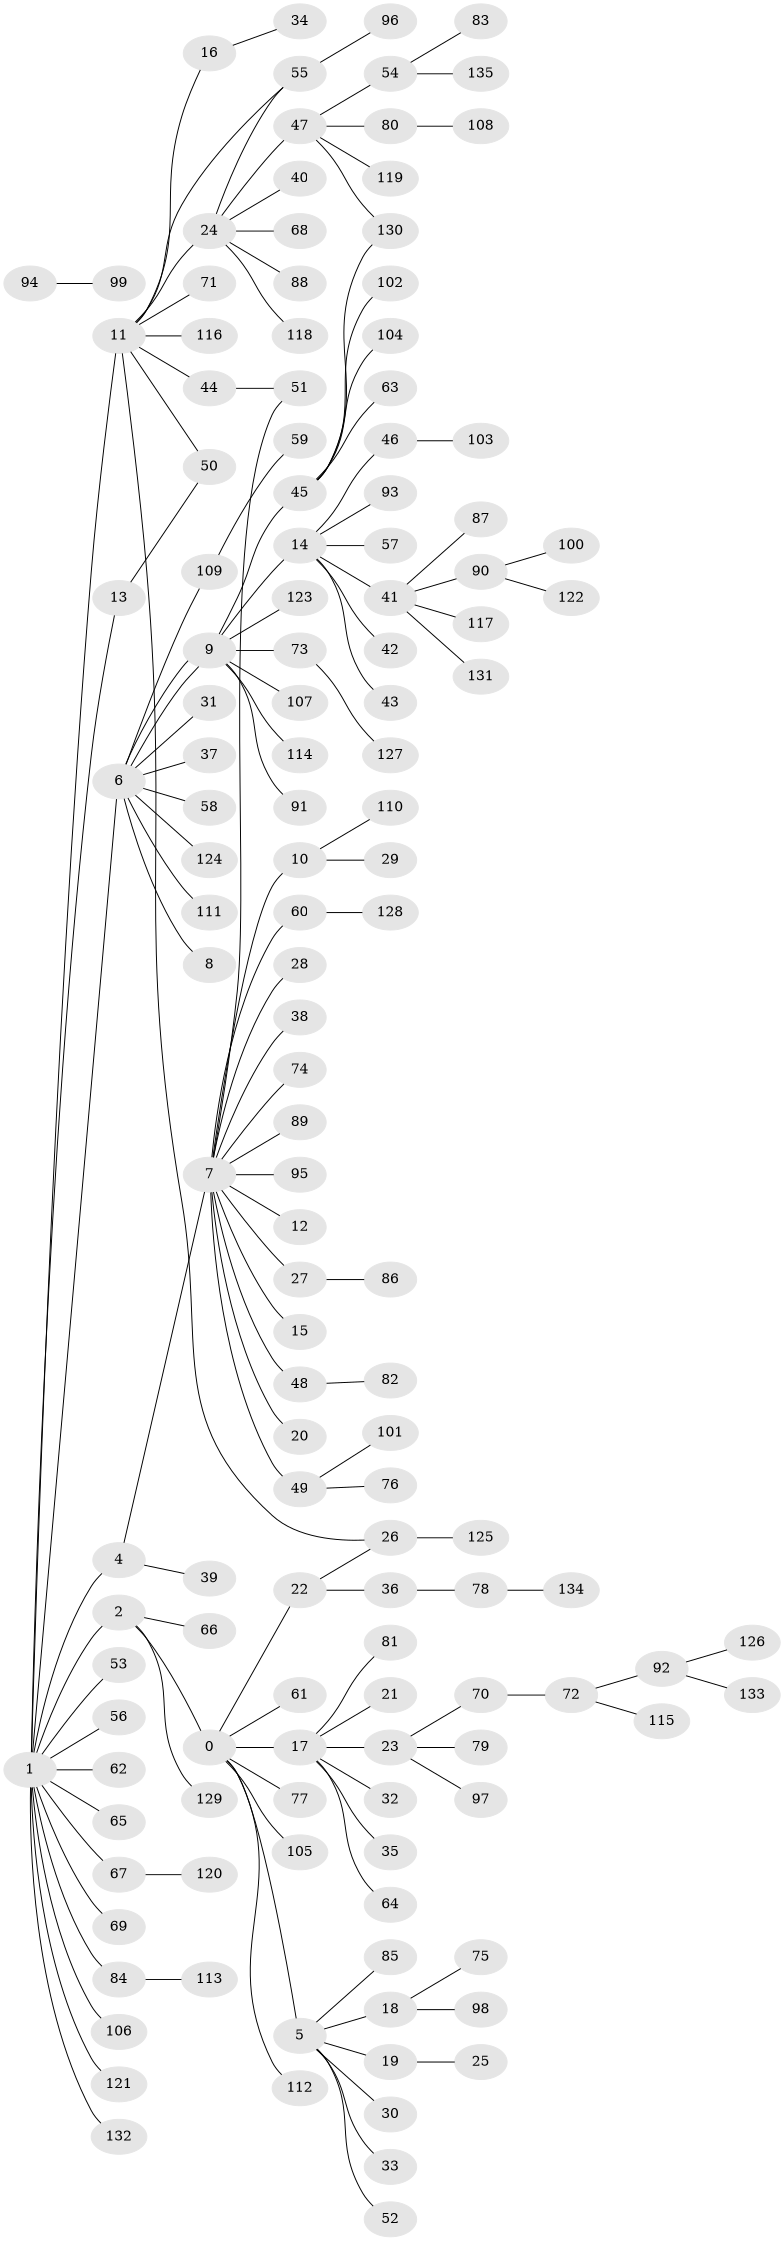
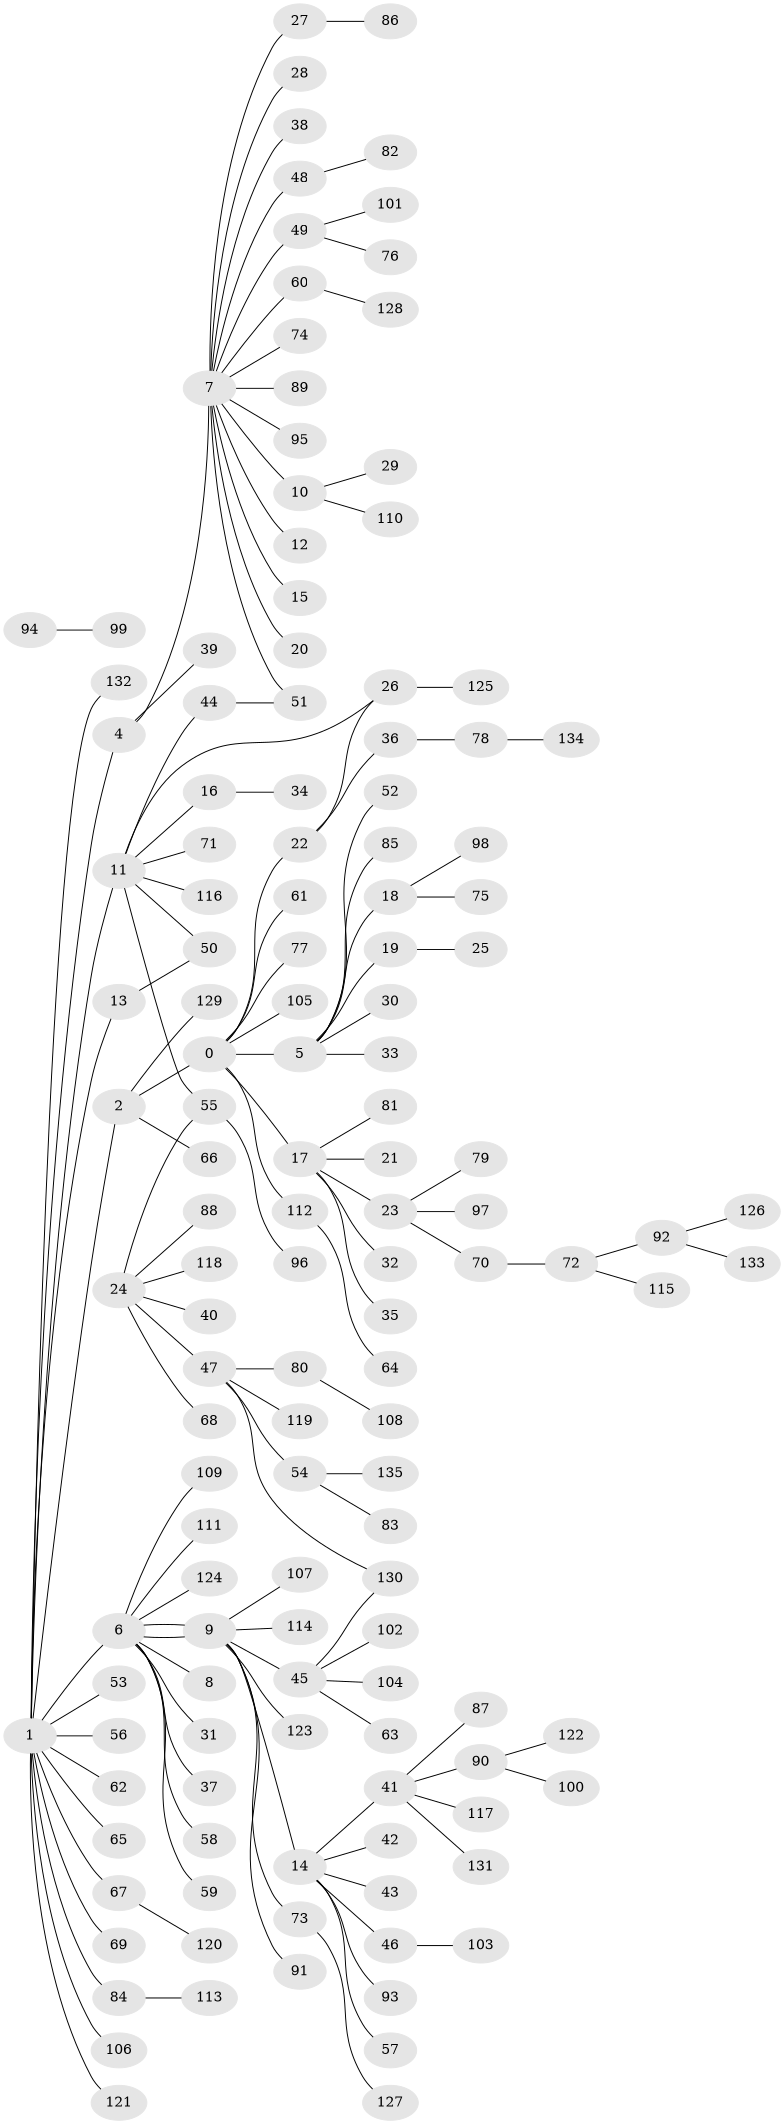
(167, 279) -> none
(243, 510) -> (163, 1787)
(345, 1826) -> (345, 1291)
